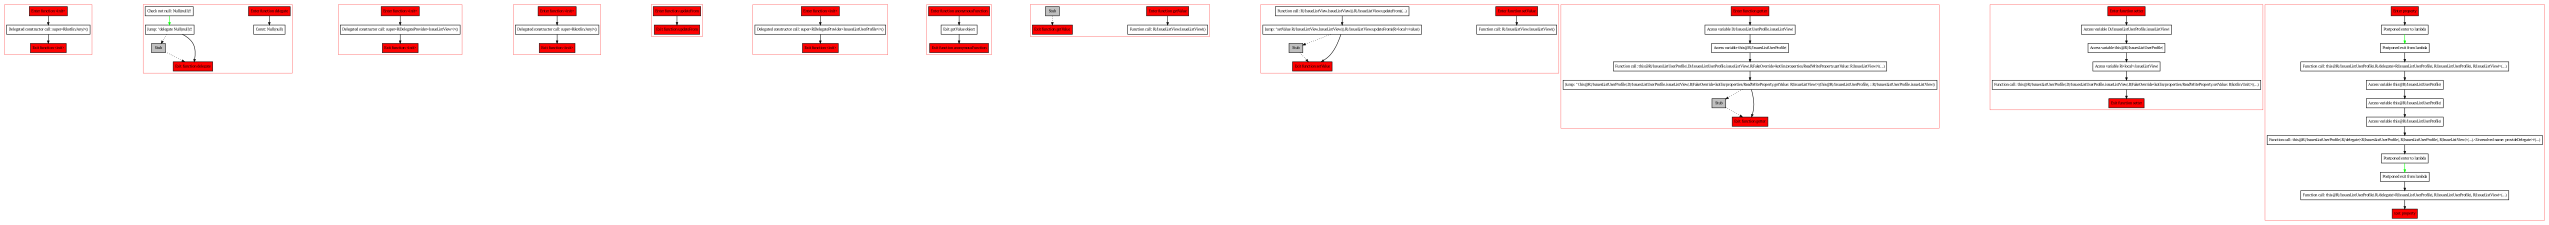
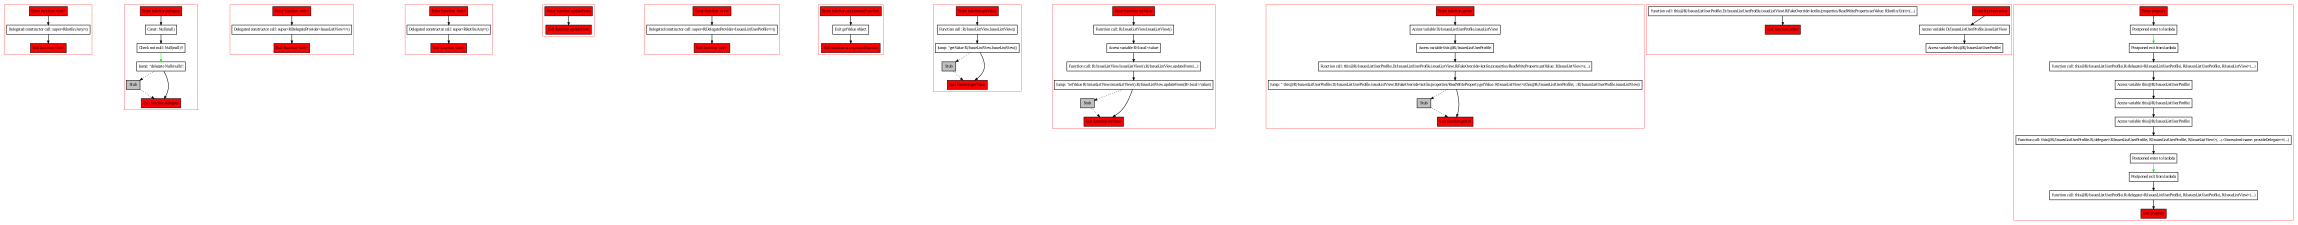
none -> (161, 38)
none -> (977, 48)
none -> (1134, 48)
(2126, 66) -> none
